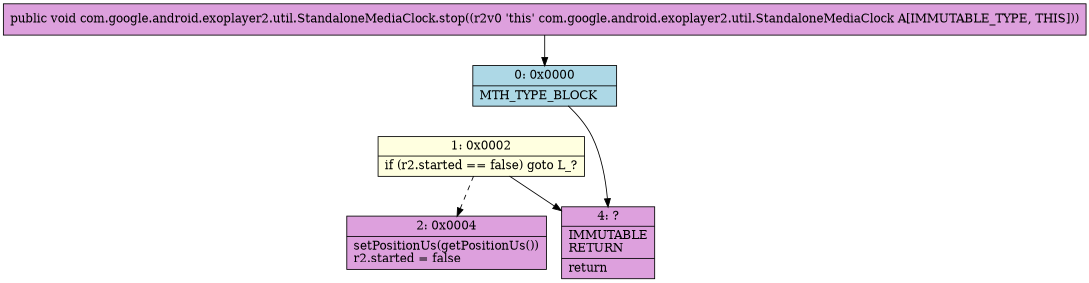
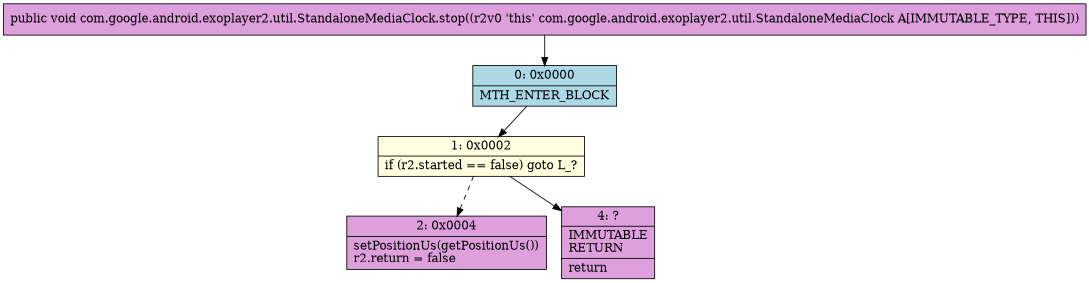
(538, 96) -> (545, 96)
(597, 148) -> (516, 118)
(407, 259) -> (405, 259)
